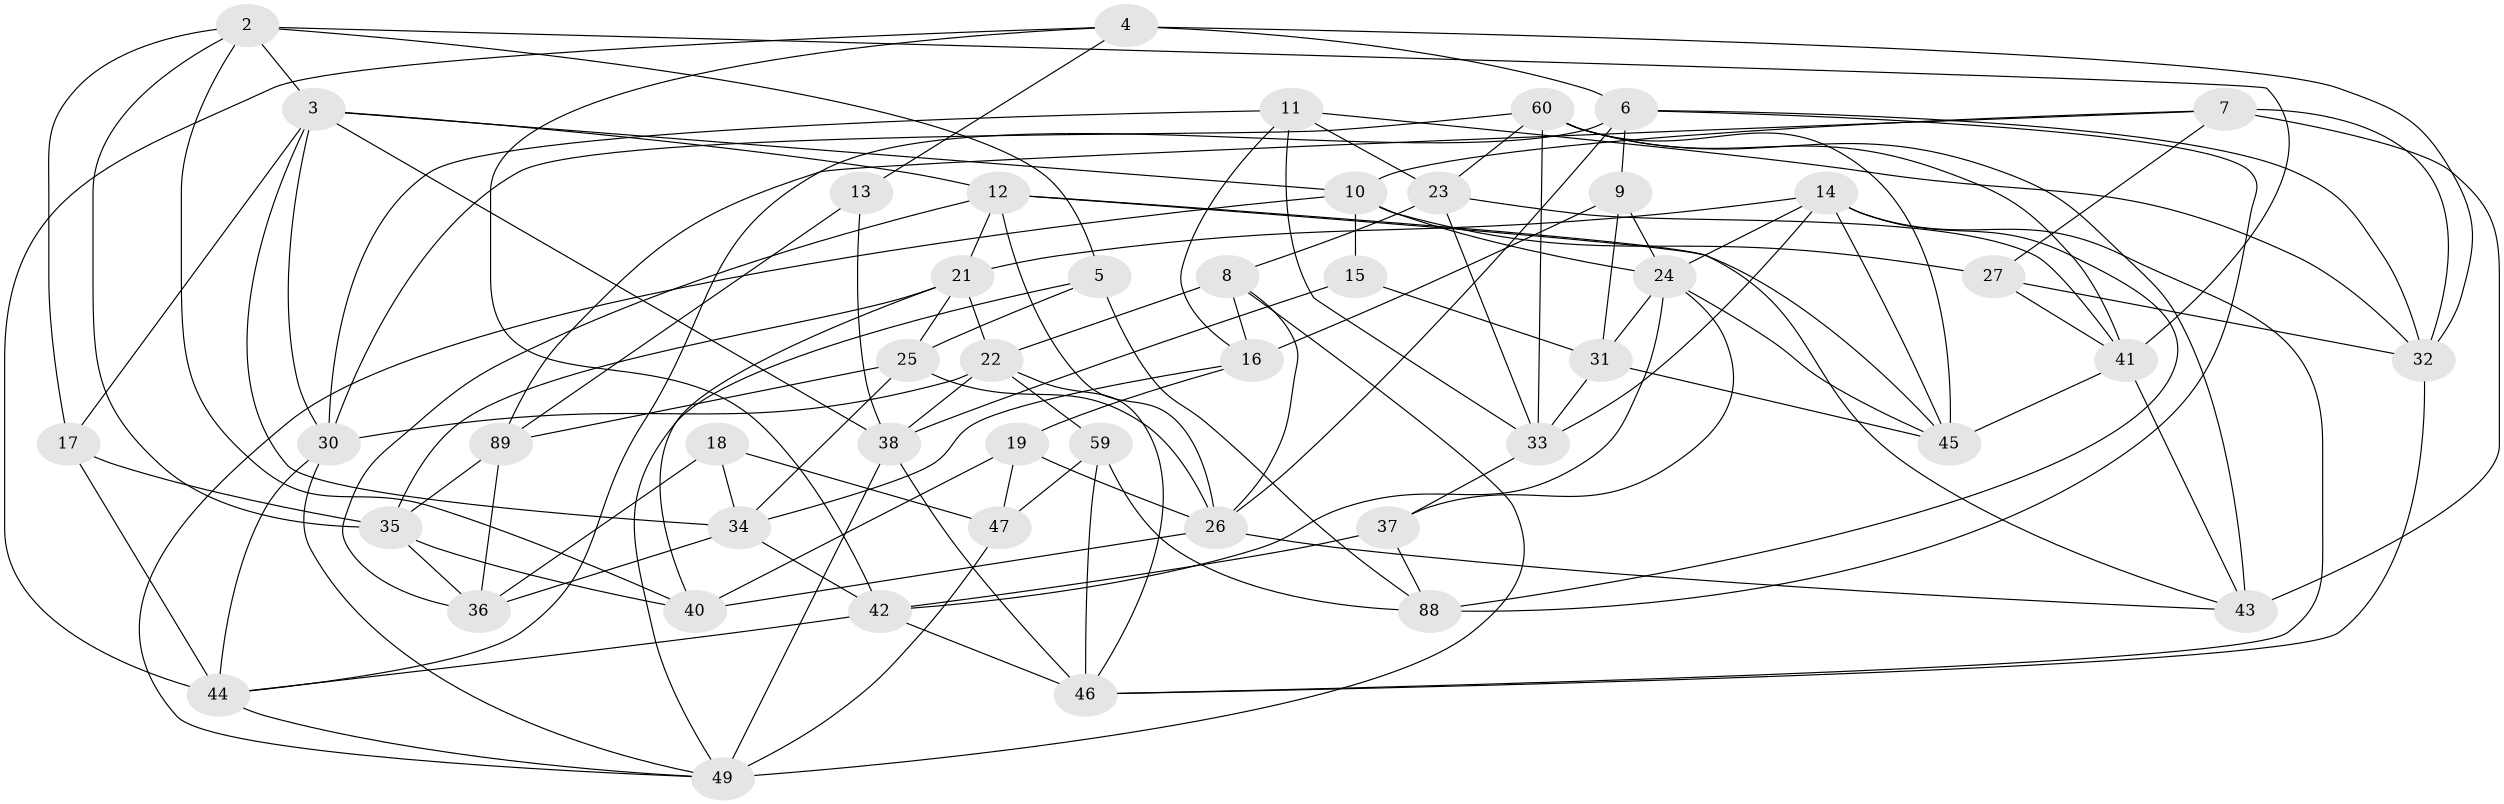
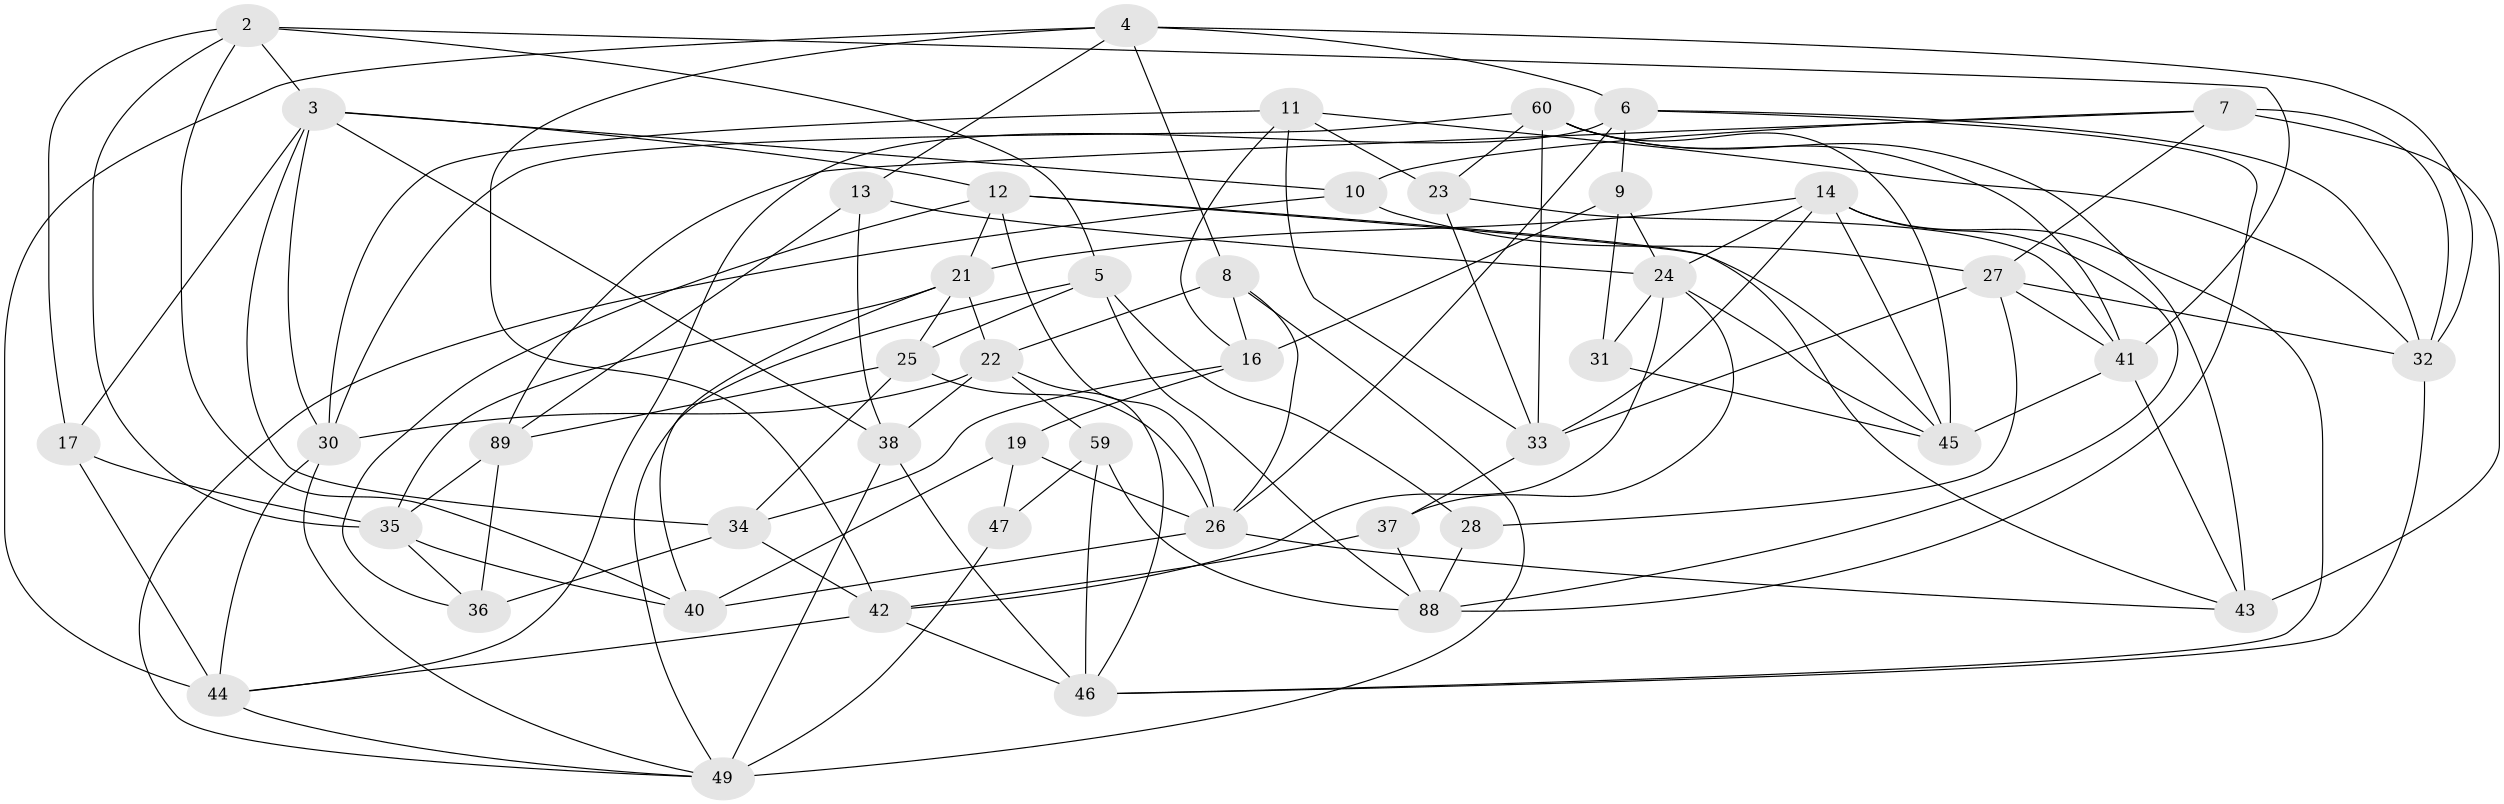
(1332, 239) -> (1181, 162)
(1499, 243) -> (1261, 244)
(1355, 277) -> none
(1569, 402) -> (1766, 360)
(717, 444) -> none
none -> (1472, 528)
